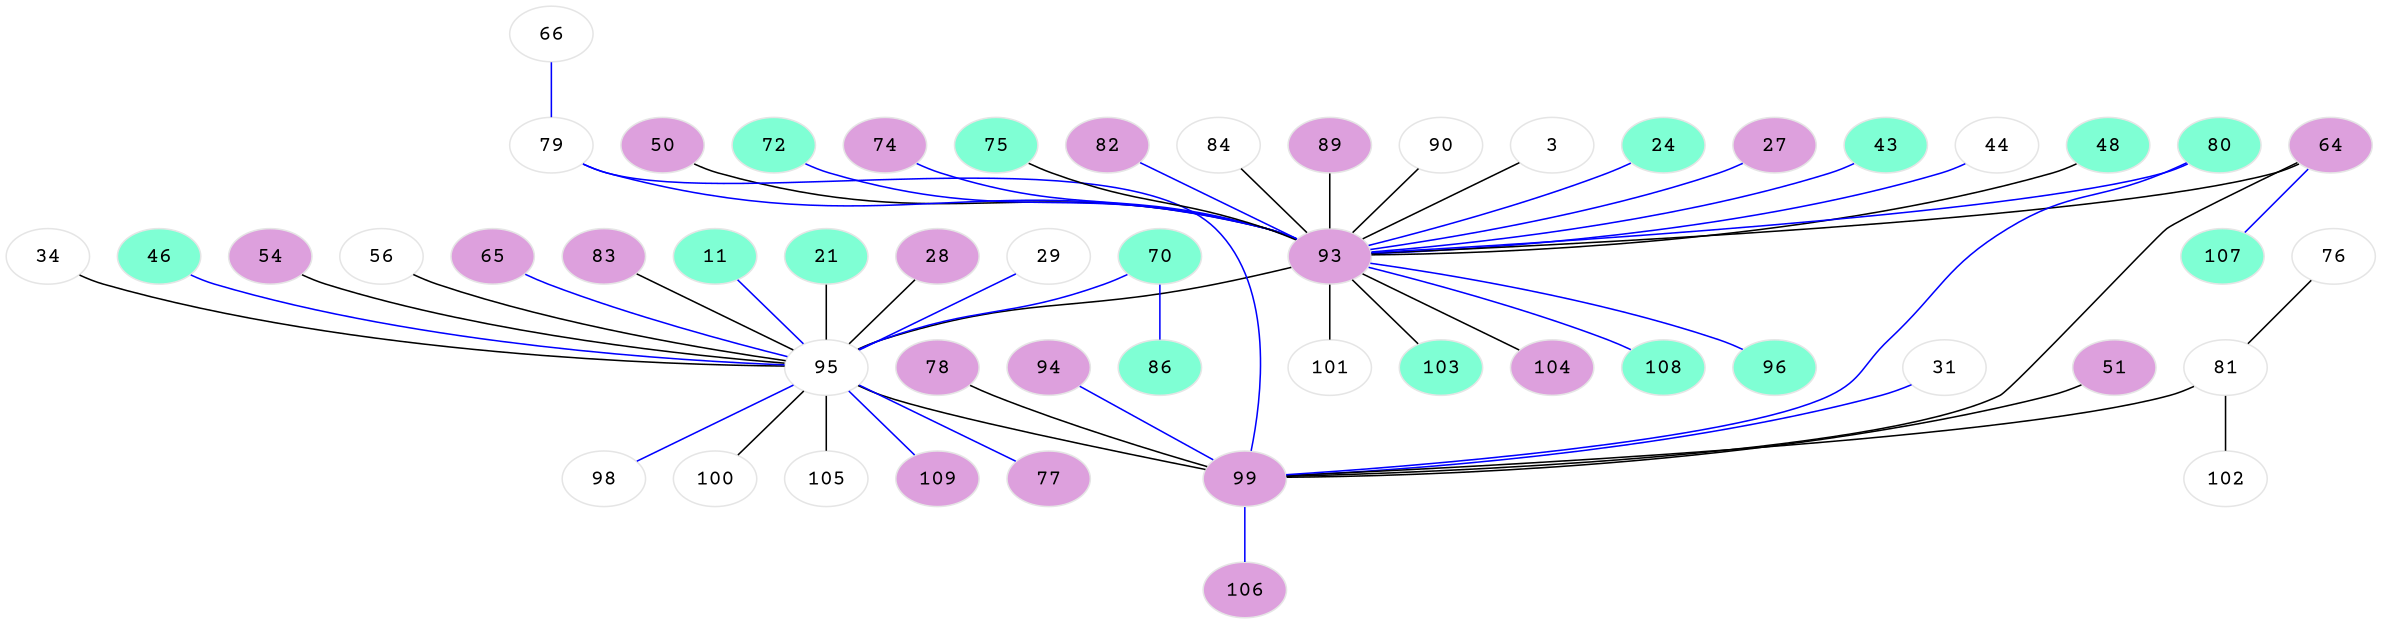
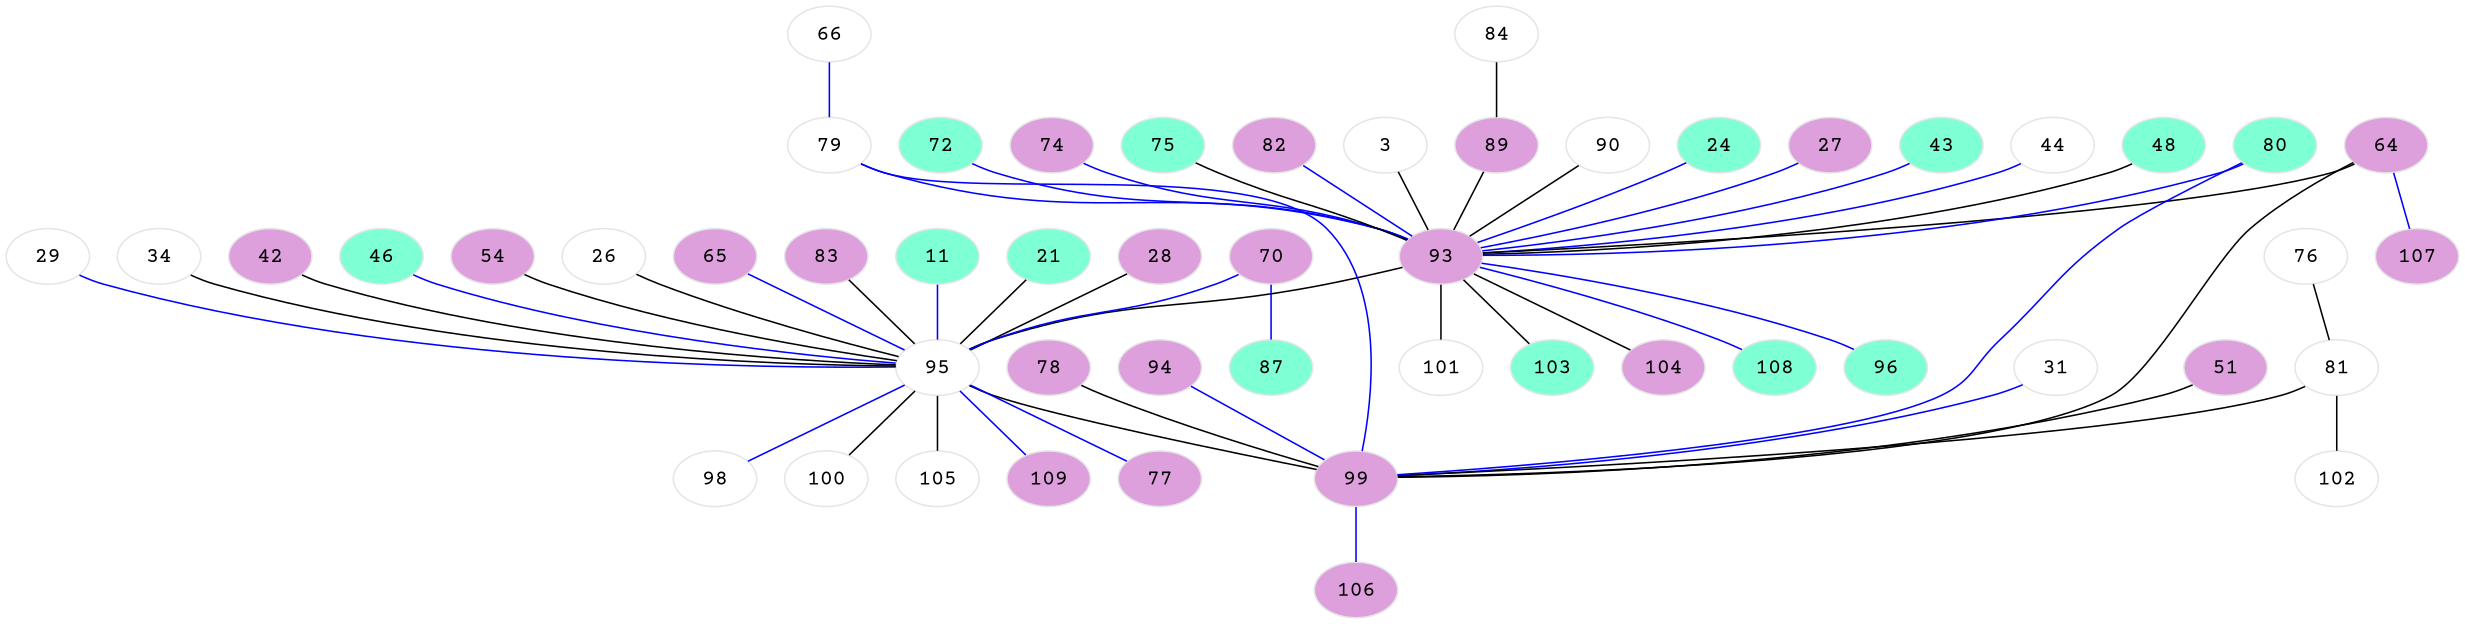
(663, 145) -> none
(1274, 201) -> (1497, 90)
none -> (270, 256)
(381, 256) -> (604, 256)
(1160, 256) -> (1271, 256)
(2222, 256) -> (2417, 256)
(1160, 368) -> (1271, 368)
